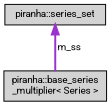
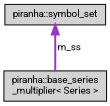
(55, 15) -> (55, 15)
